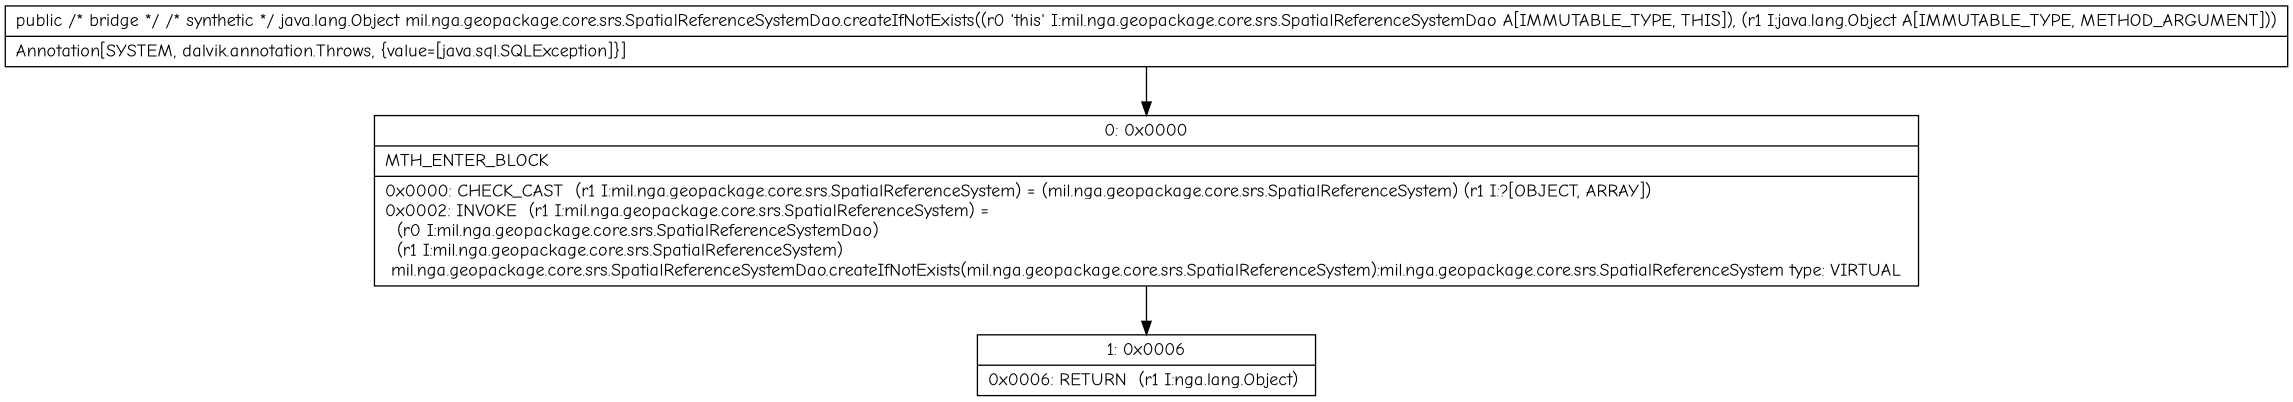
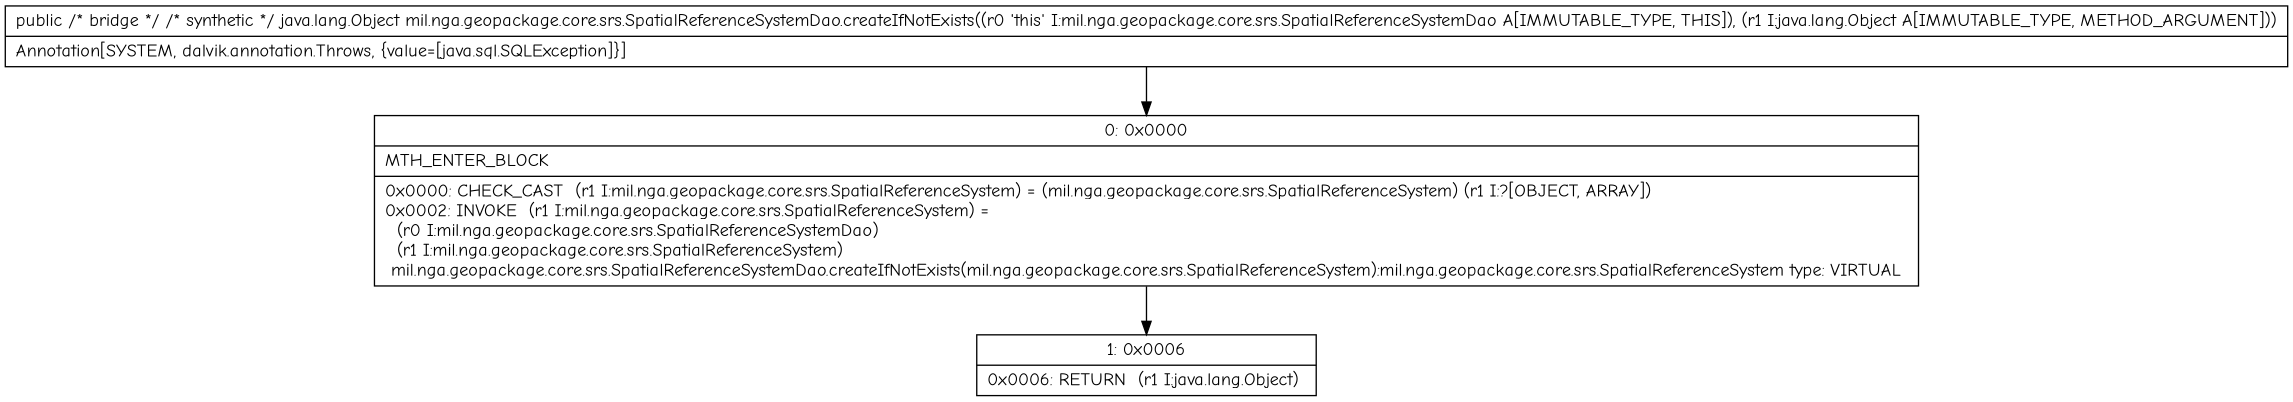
(1146, 380) -> (1146, 380)
